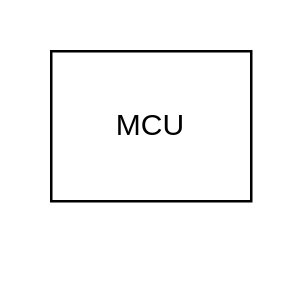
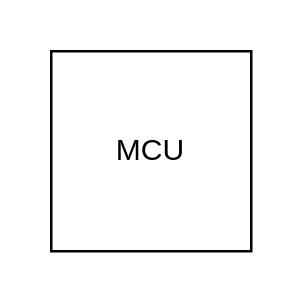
(151, 126) -> (151, 151)
